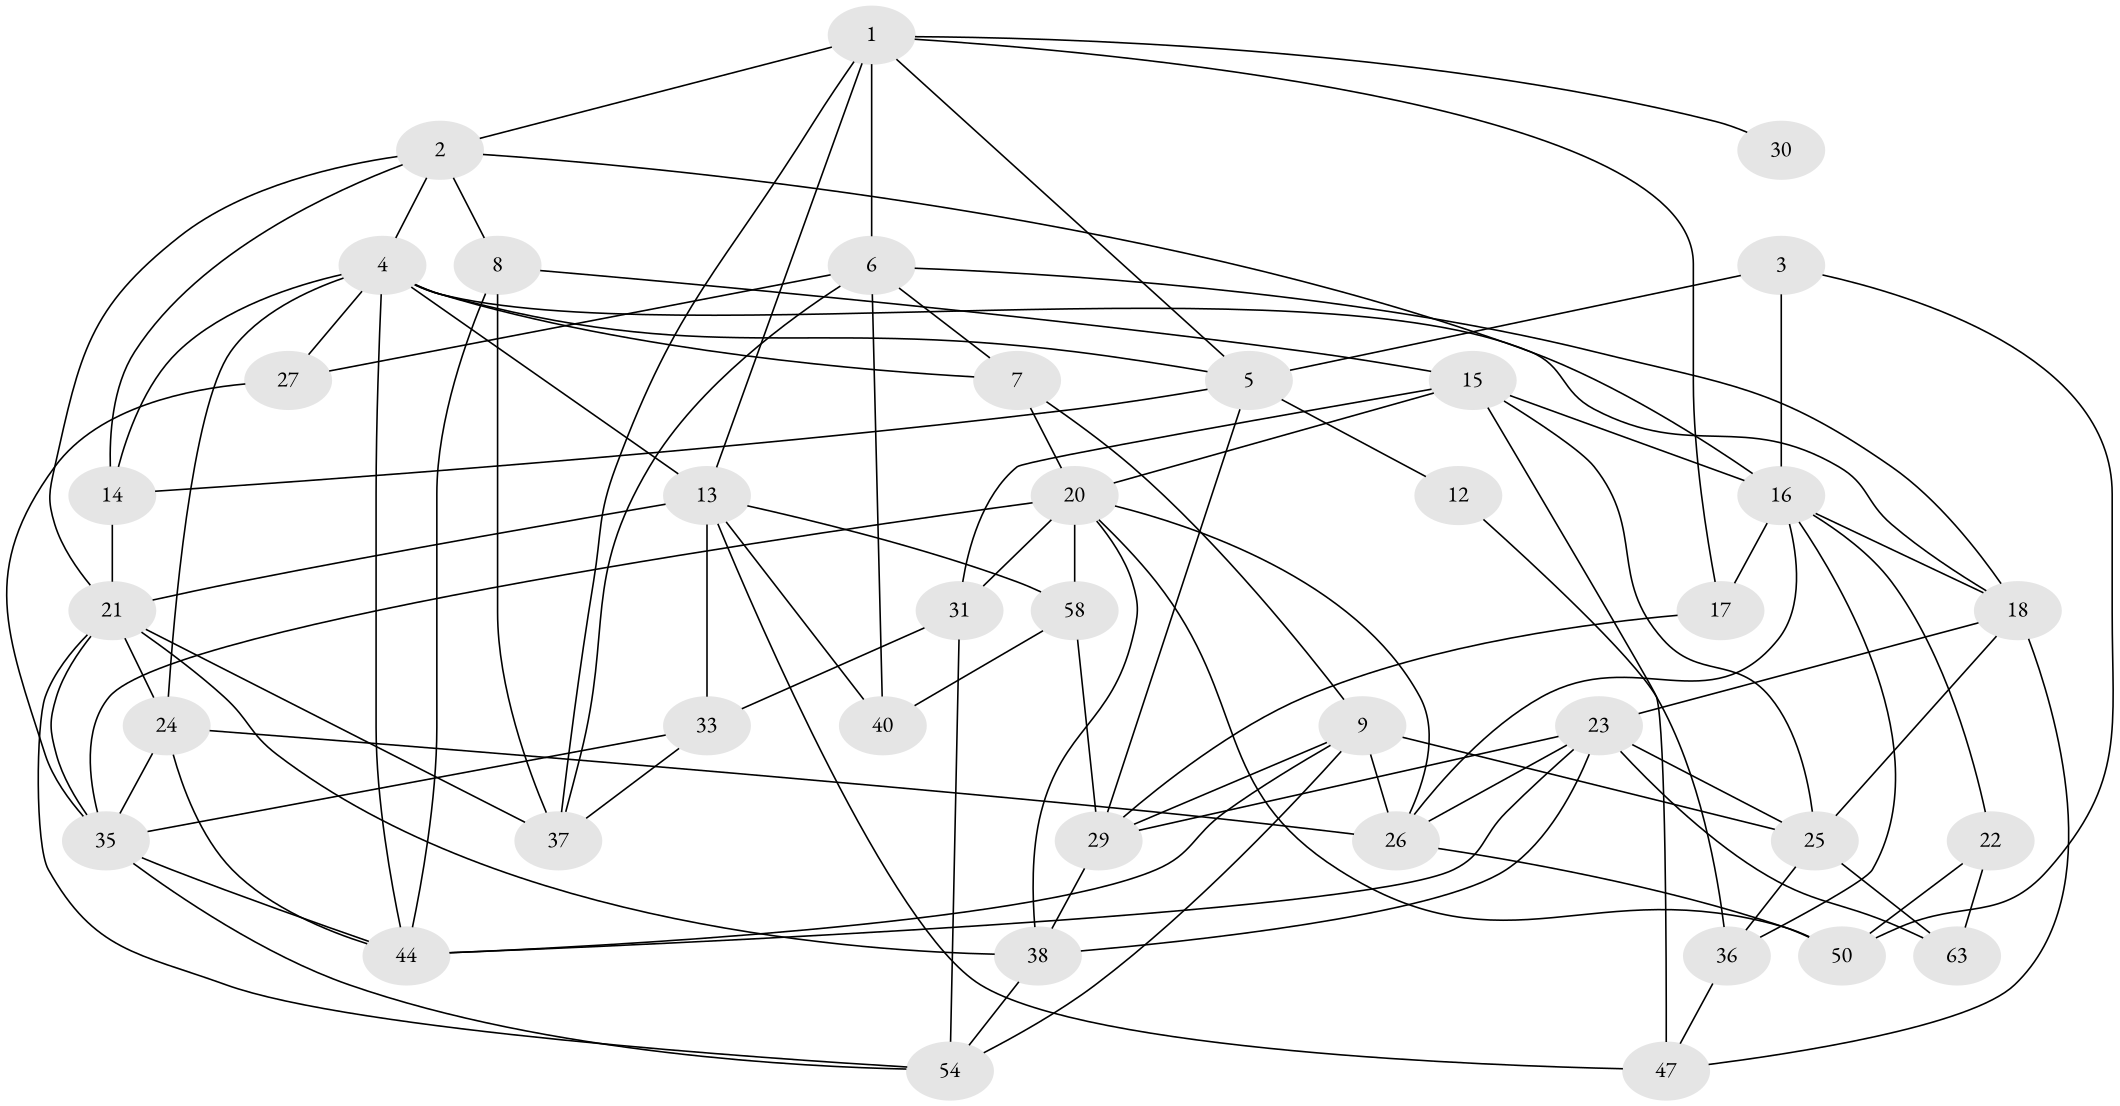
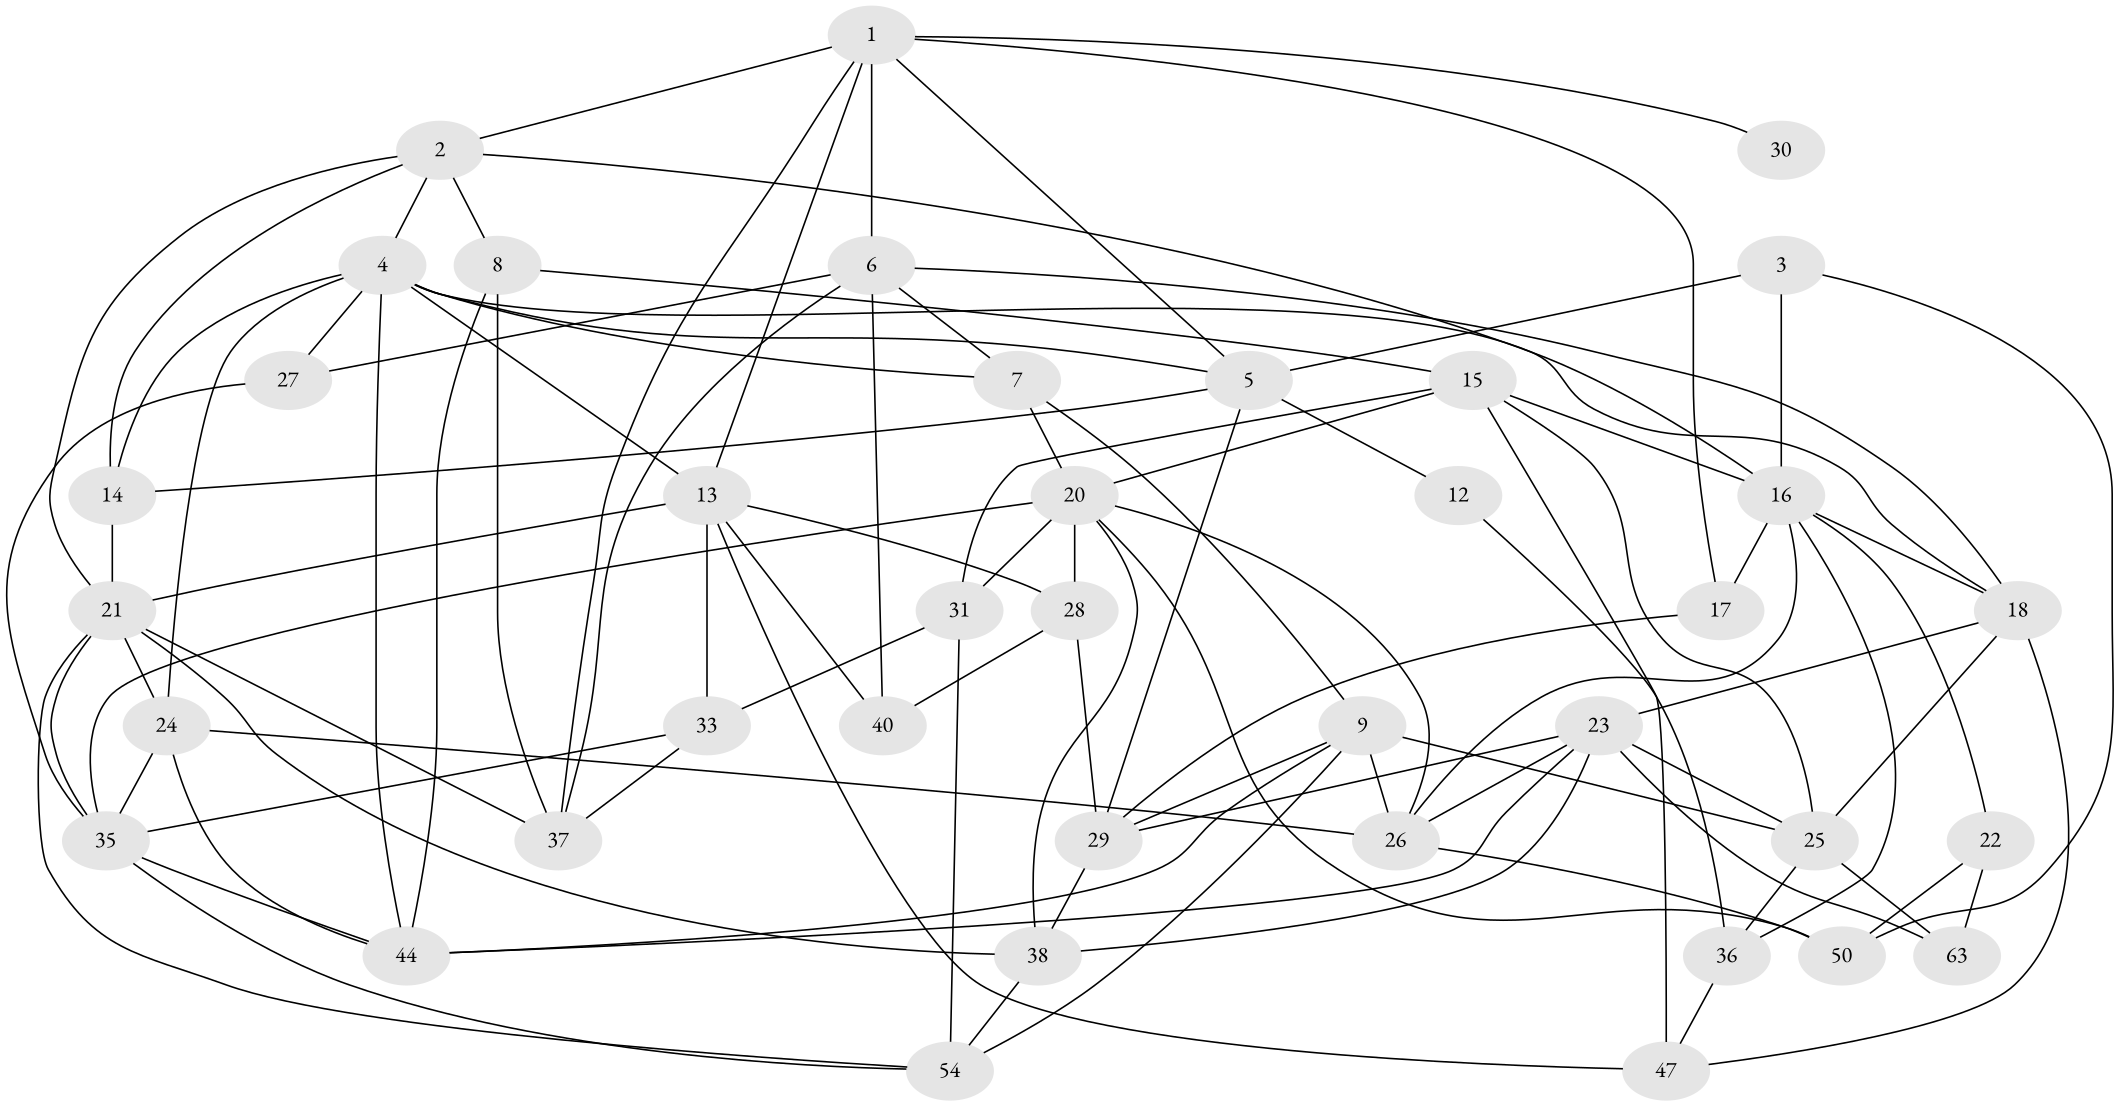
(1075, 611) -> (1075, 611)
